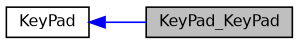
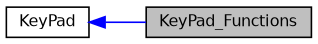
(219, 22) -> (229, 22)
